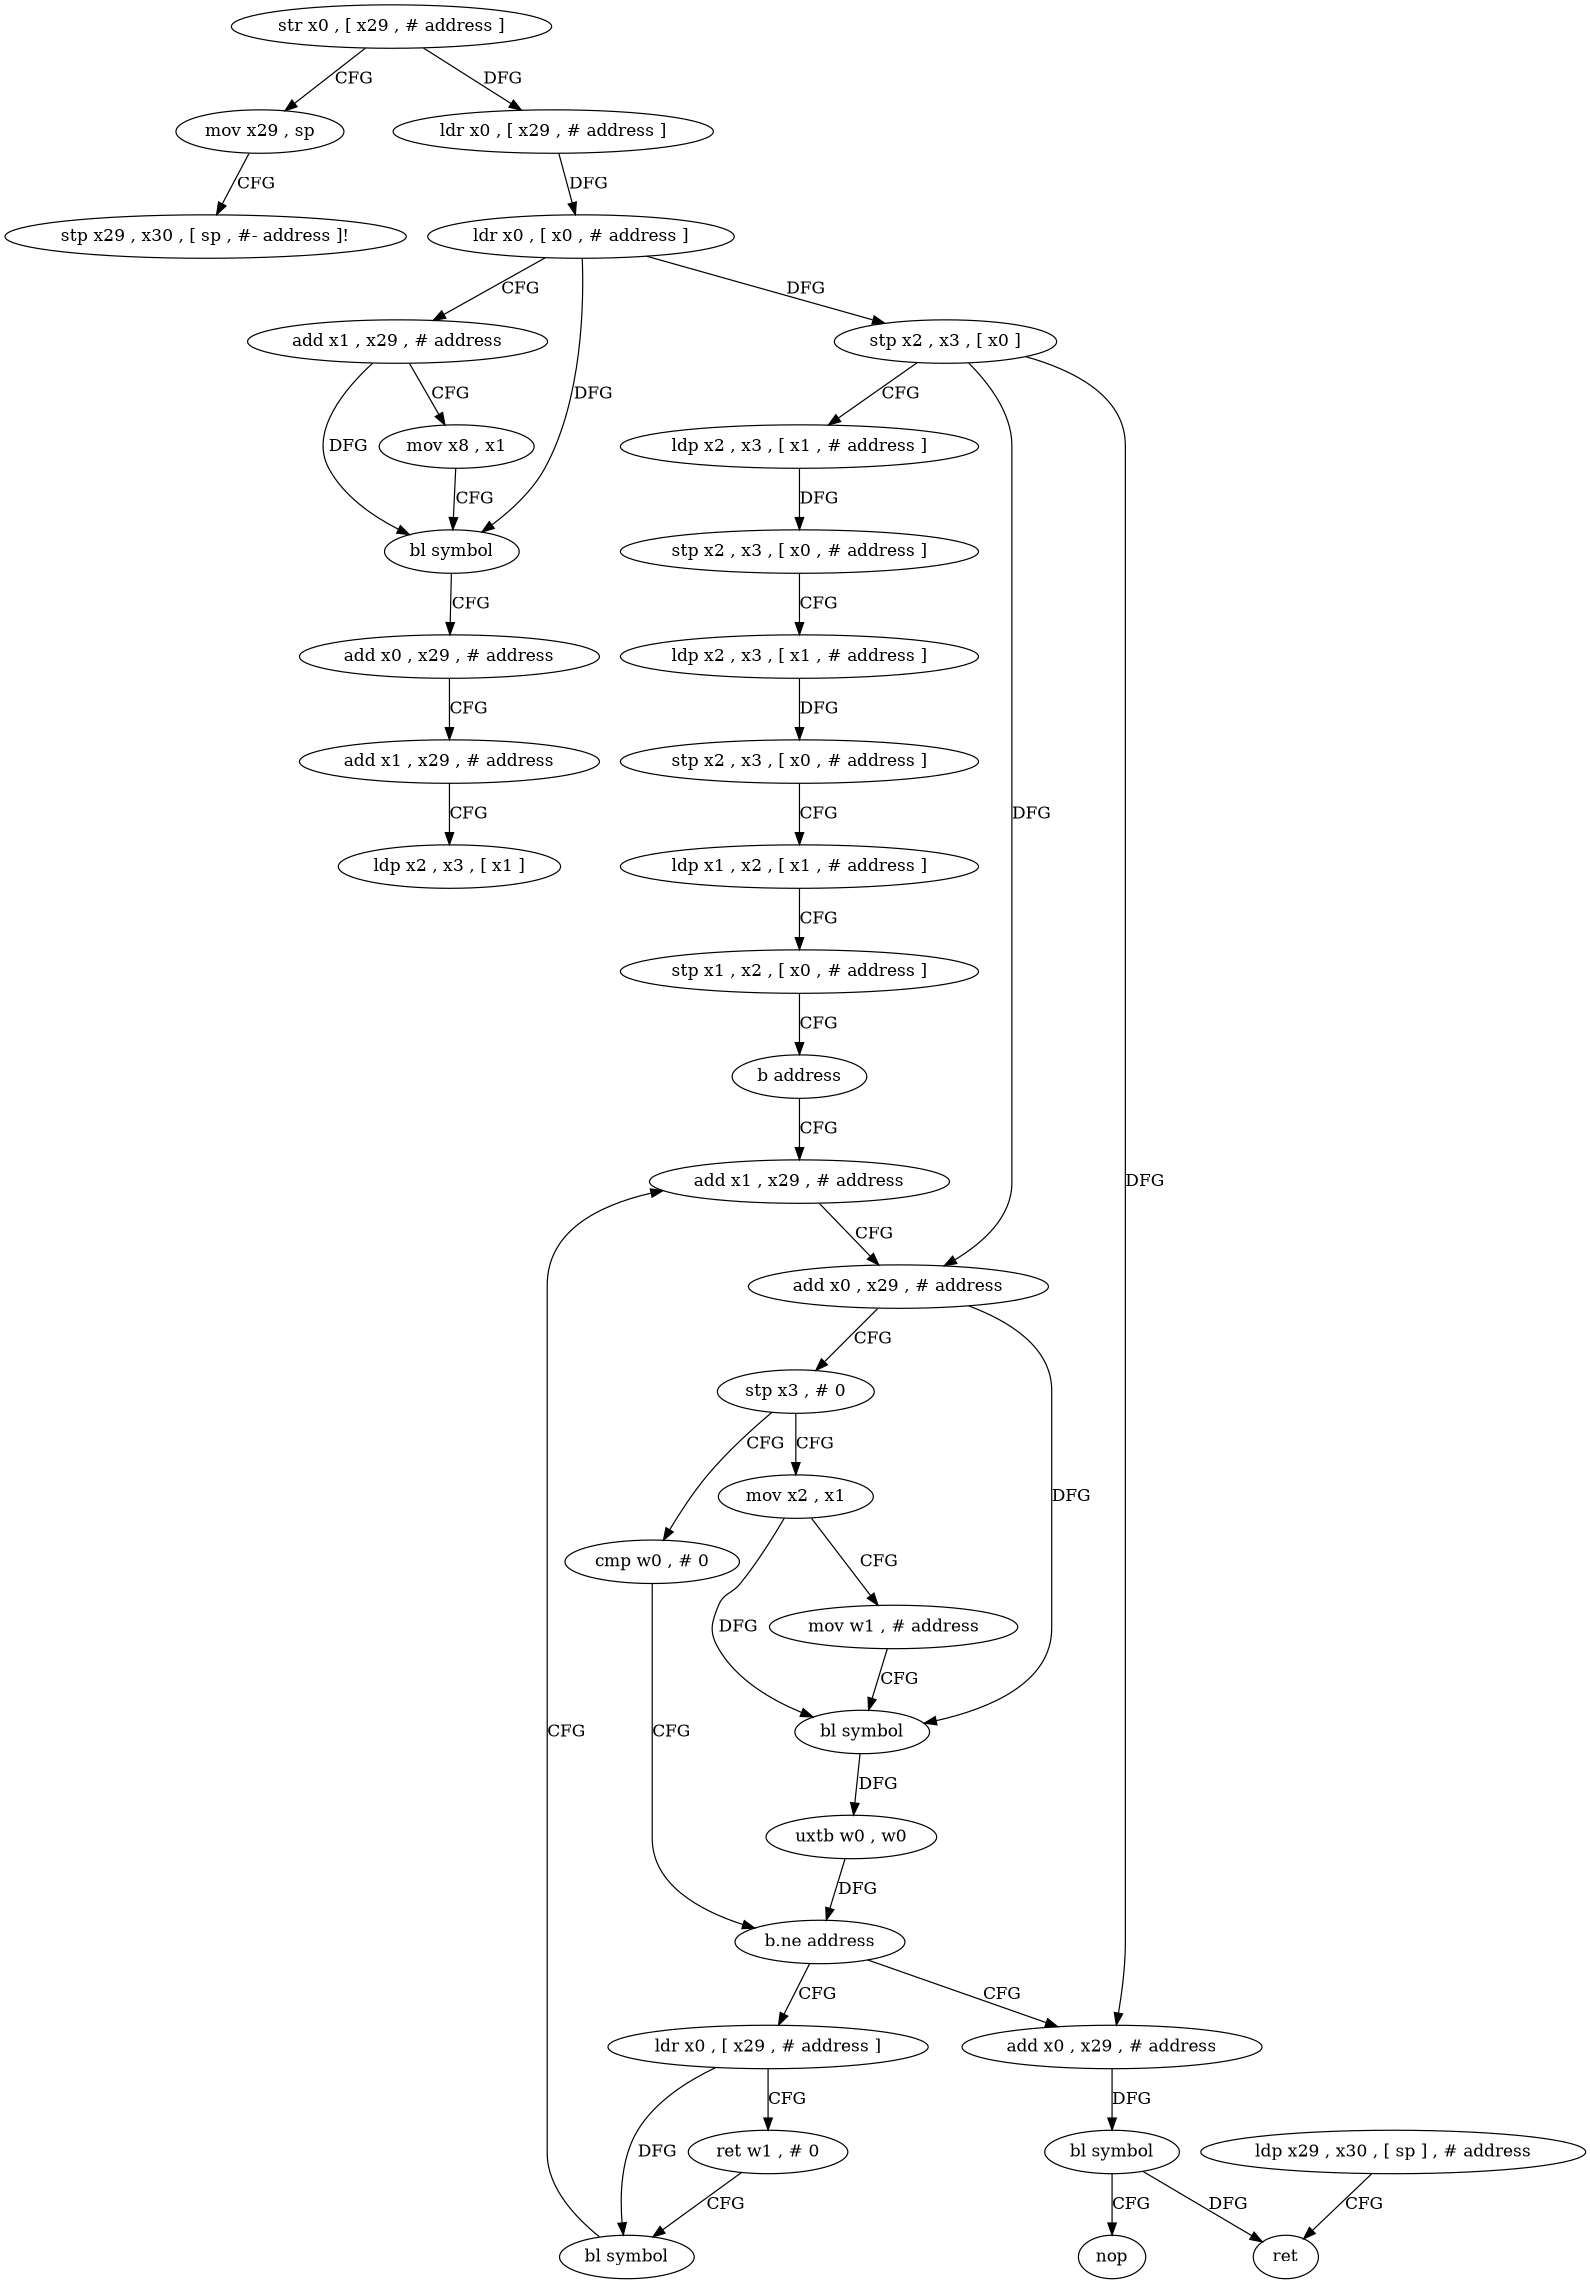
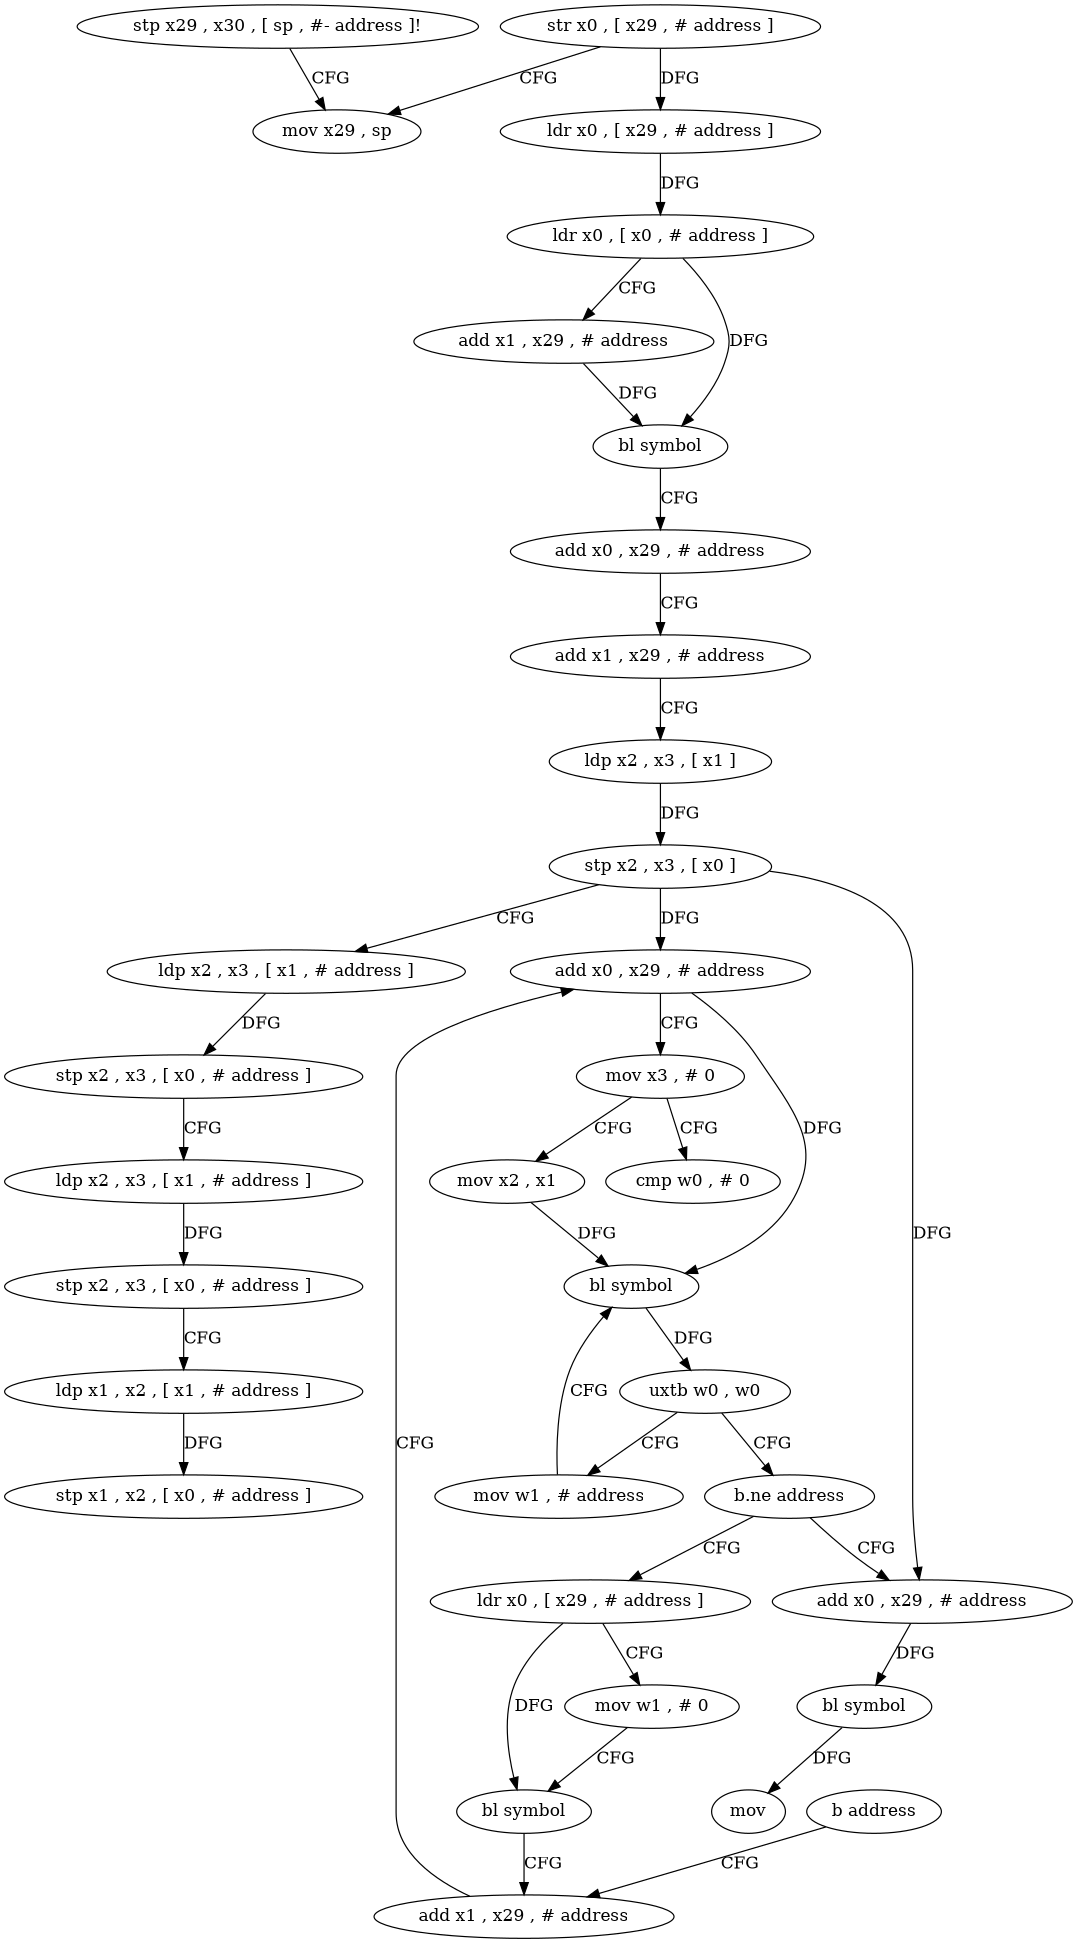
(236, 179) -> (304, 74)
(760, 288) -> (660, 808)
(457, 447) -> none
(819, 919) -> (204, 1444)
(799, 1018) -> none
(796, 1392) -> (660, 1077)
(841, 1557) -> (637, 1440)
(652, 1778) -> none
(858, 1889) -> (773, 1444)
(768, 2152) -> (652, 1707)
(1393, 2152) -> none
(1112, 2257) -> none
(1286, 2257) -> (749, 1812)
